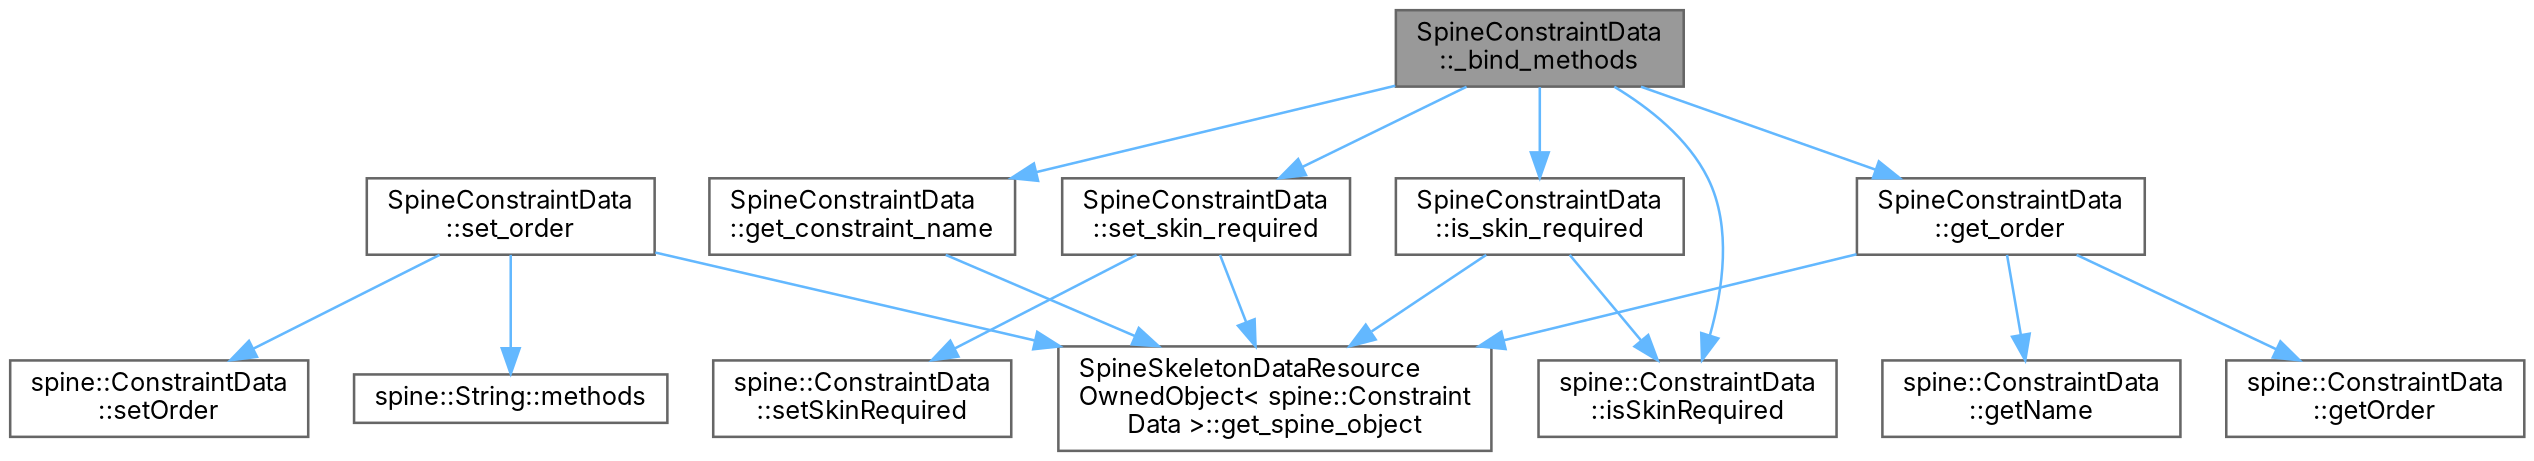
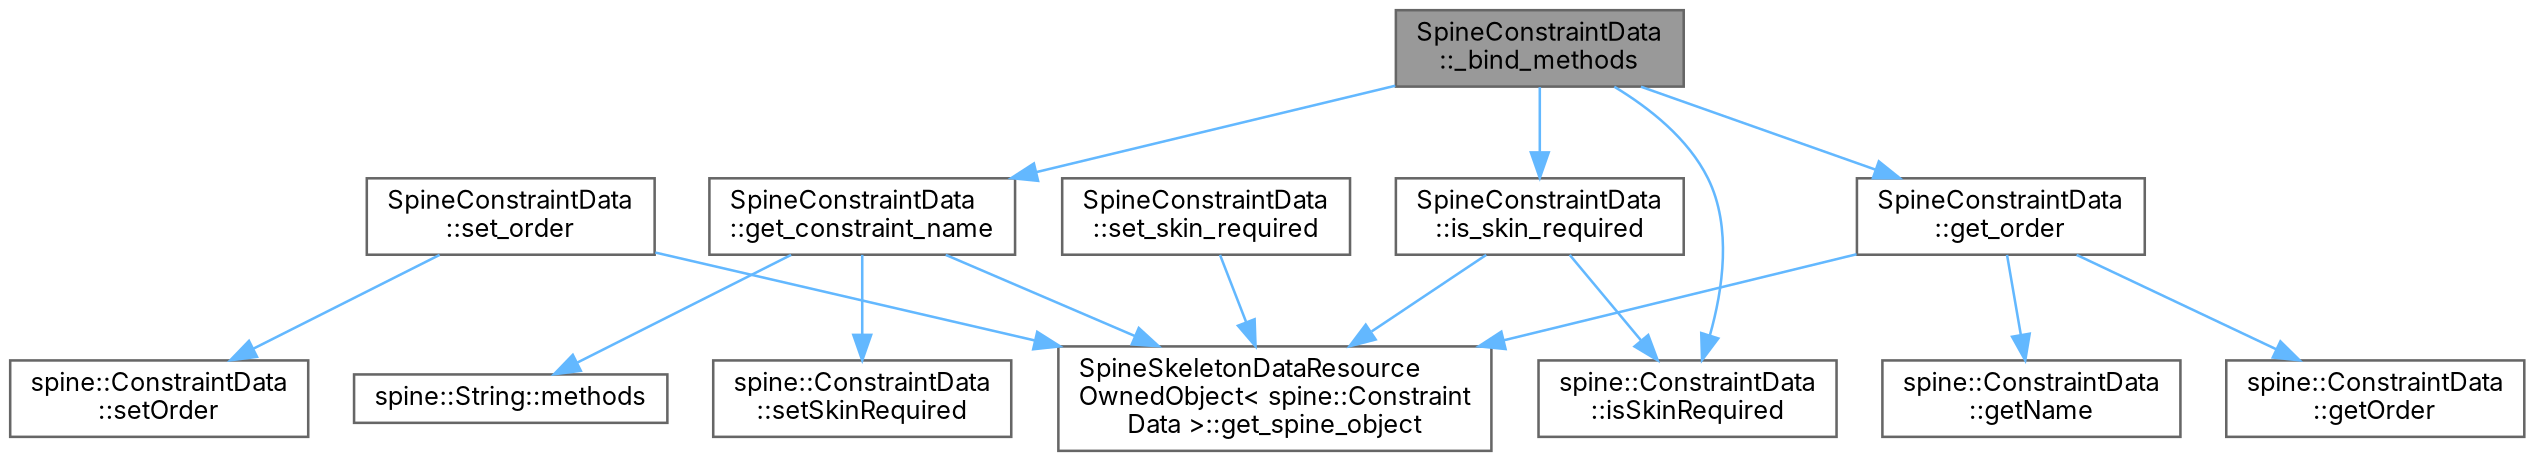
(1384, 127) -> none
(511, 301) -> (684, 309)
(1032, 309) -> (862, 285)
